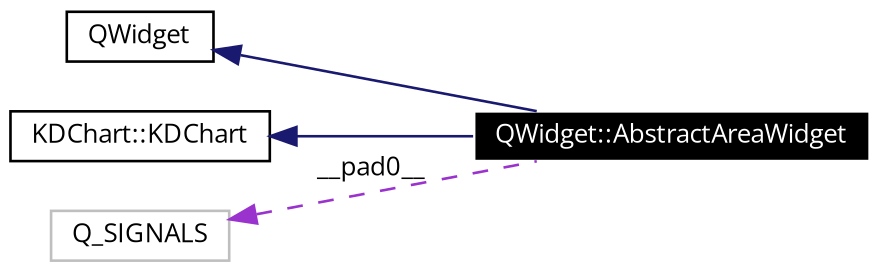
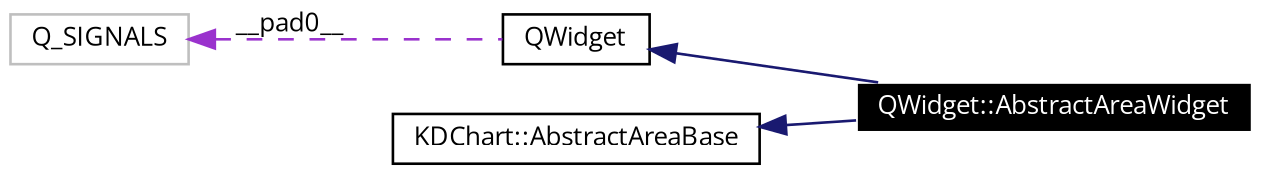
(140, 136) -> (576, 139)
(397, 188) -> (359, 39)
